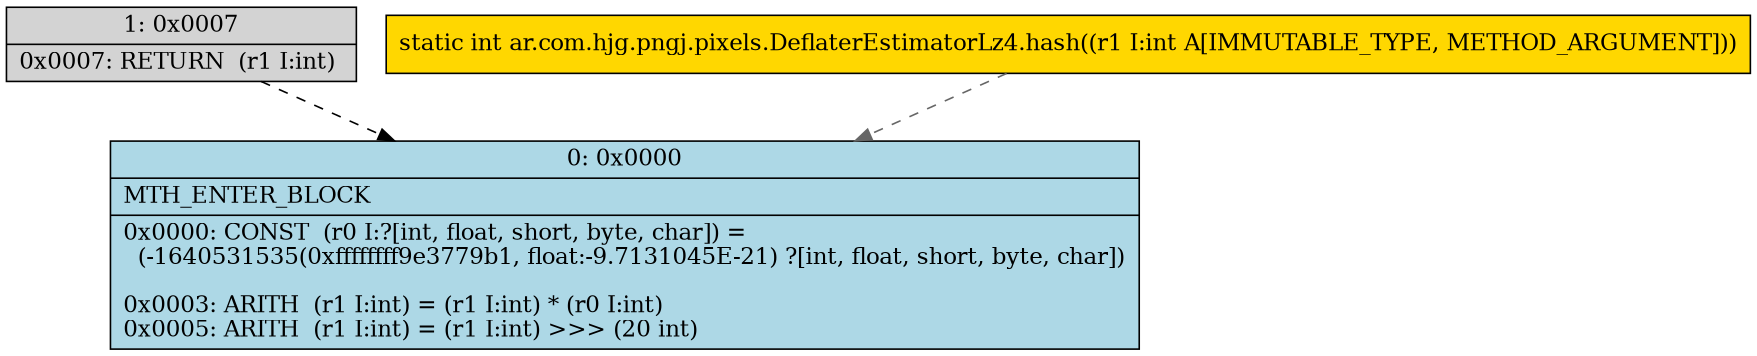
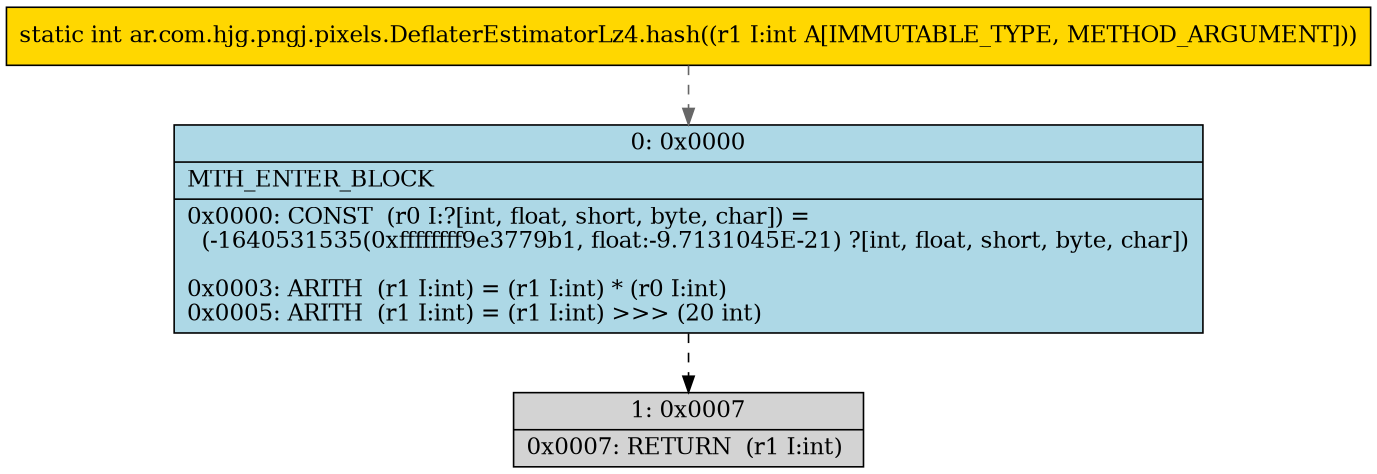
(320, 108) -> (689, 355)
